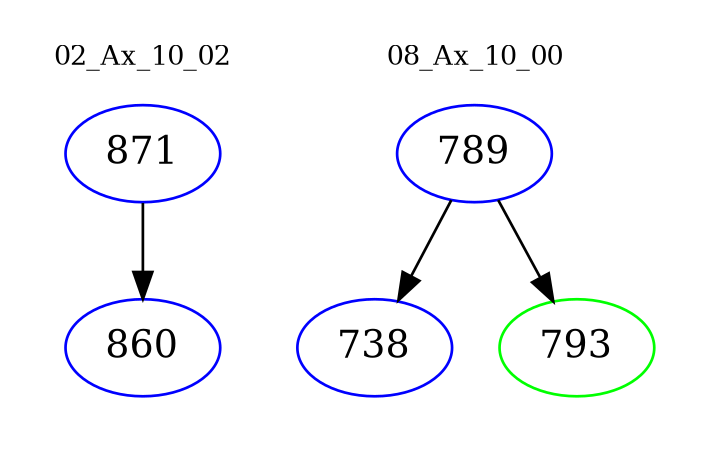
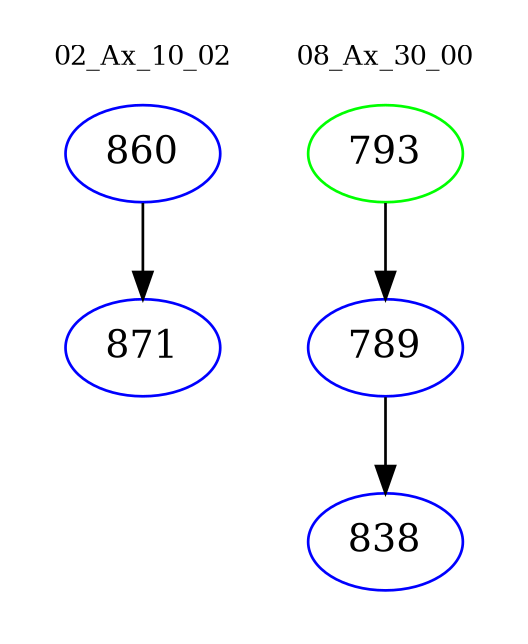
(476, 58) -> (386, 58)
(143, 237) -> (143, 237)
(519, 239) -> (386, 237)
(375, 348) -> (386, 542)
